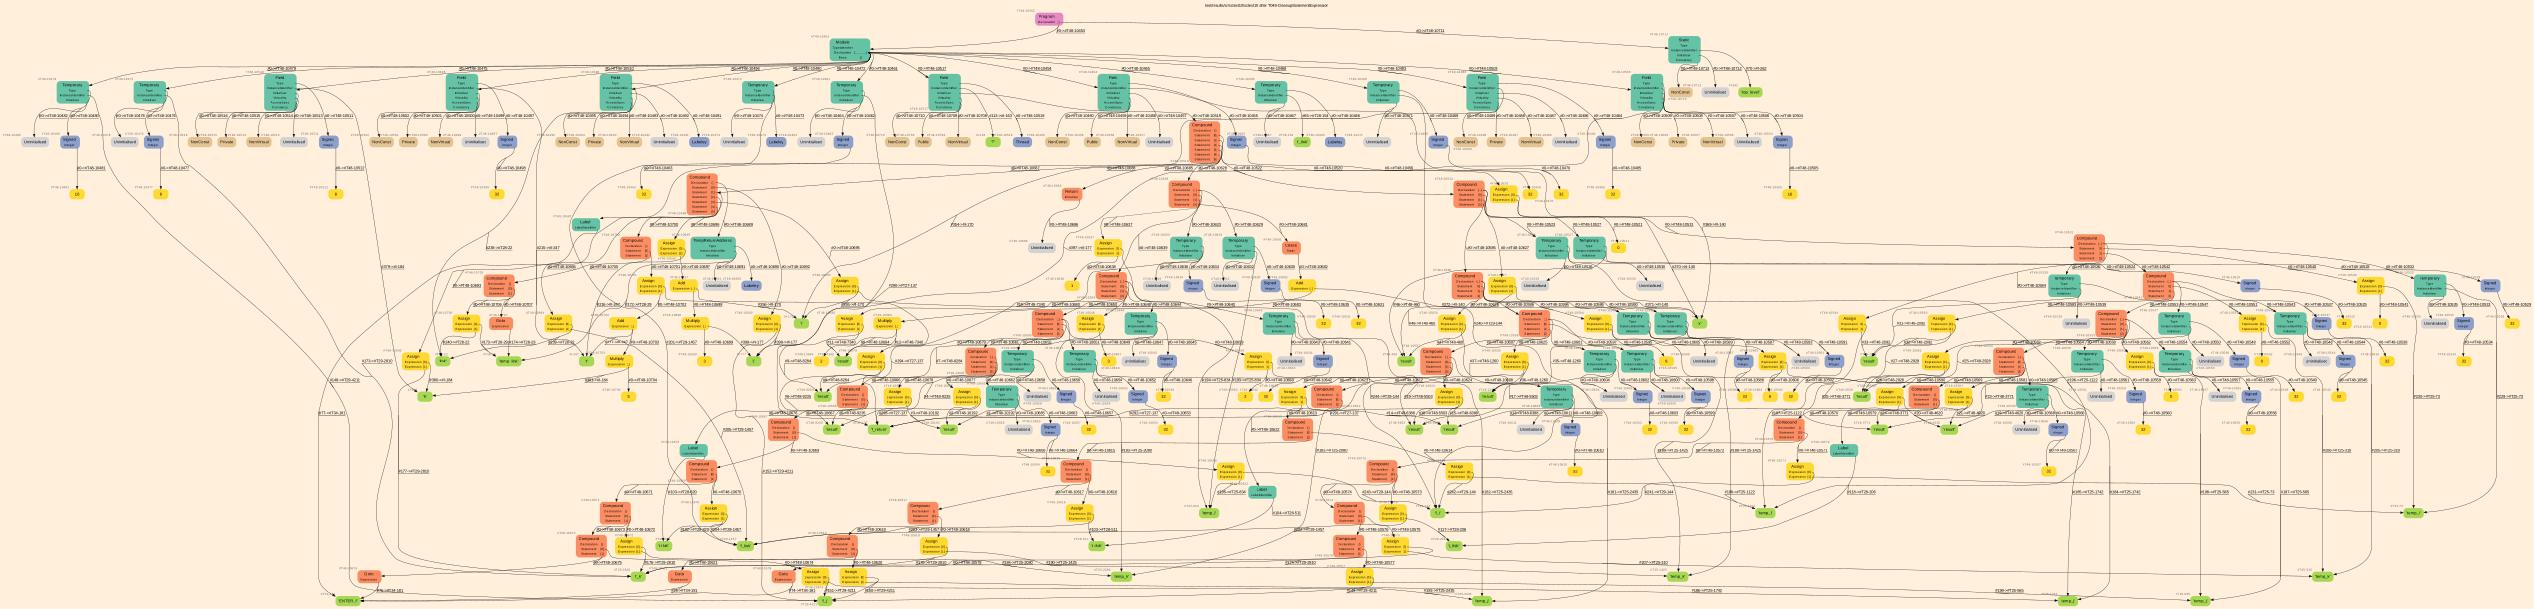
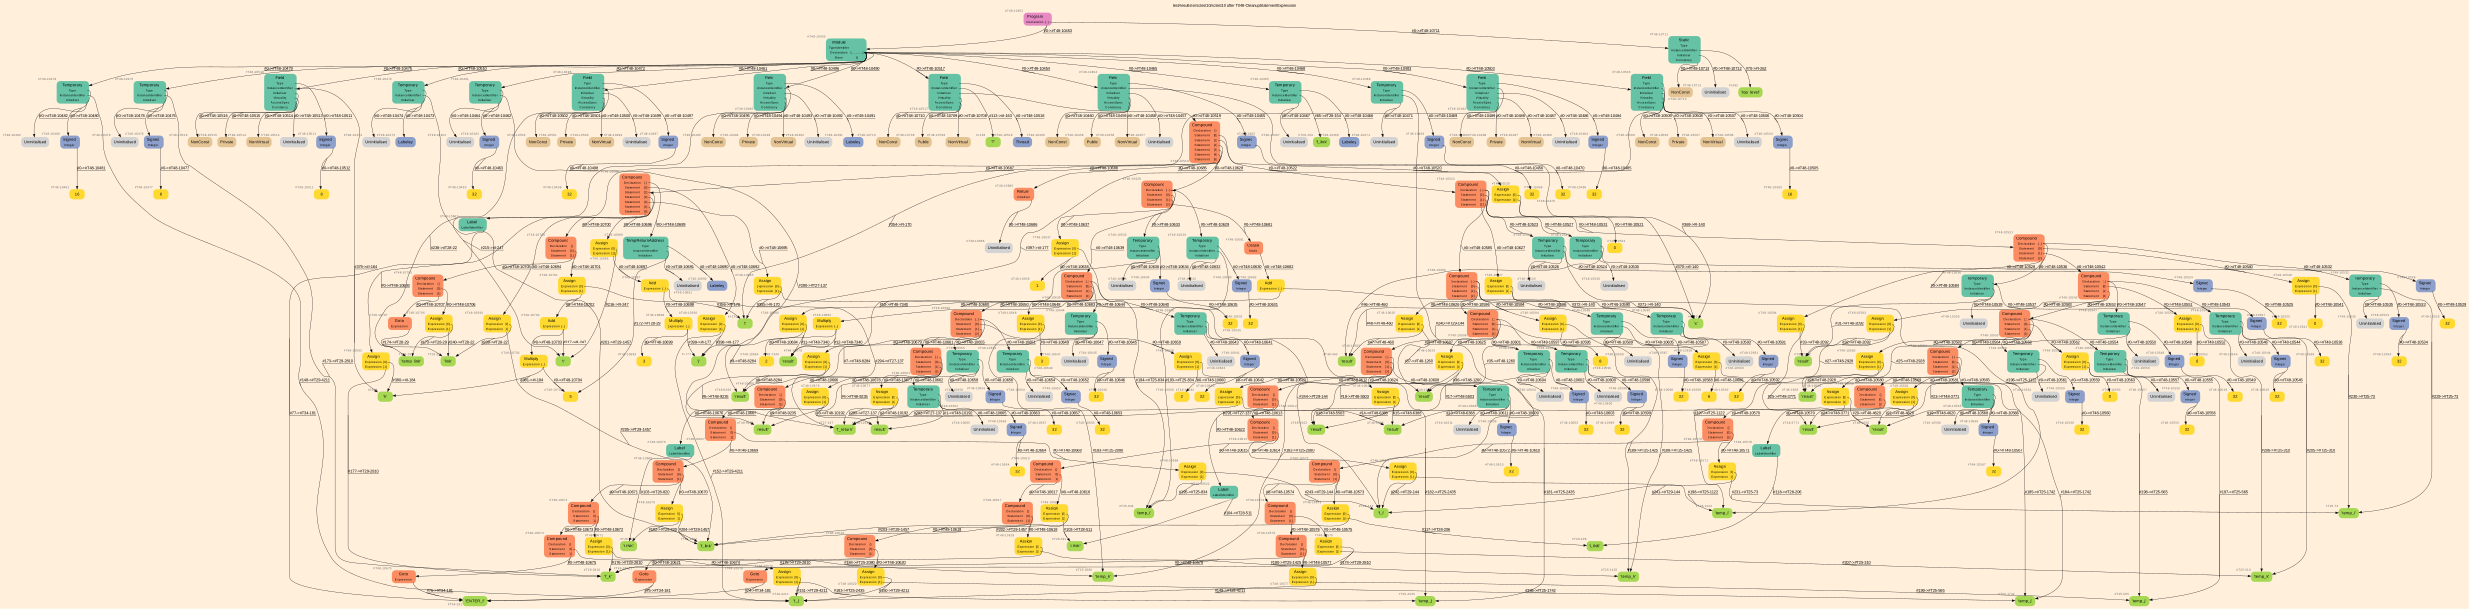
(628, 292) -> (634, 322)
